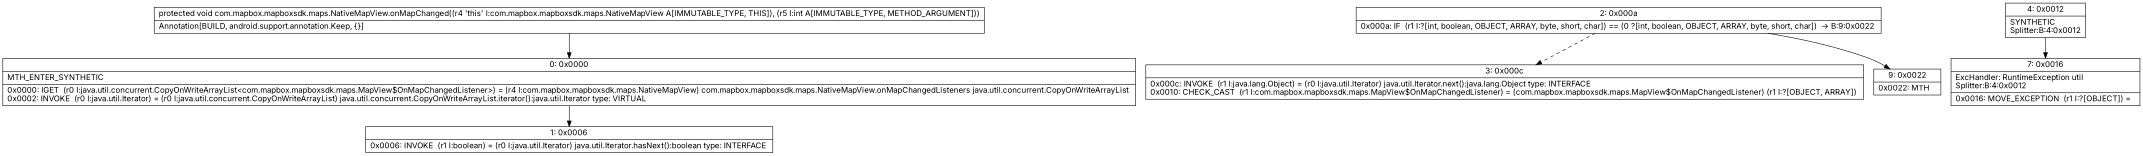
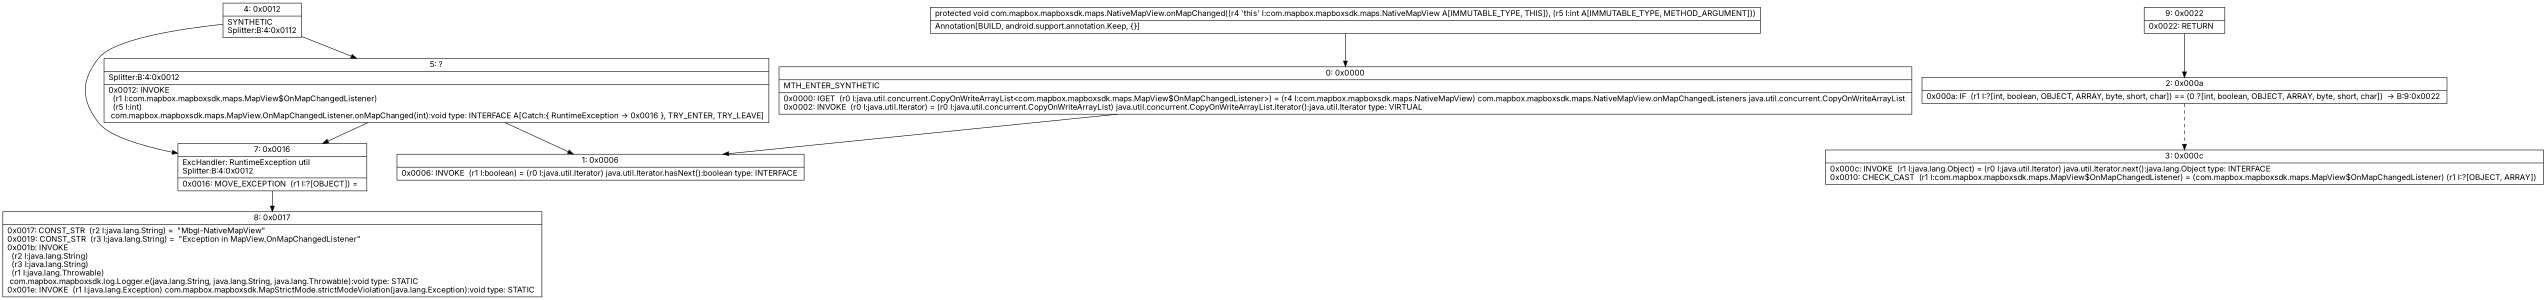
(2046, 31) -> (262, 31)
(1828, 46) -> (2185, 53)
(1907, 88) -> (2185, 27)
none -> (436, 91)
none -> (272, 254)
